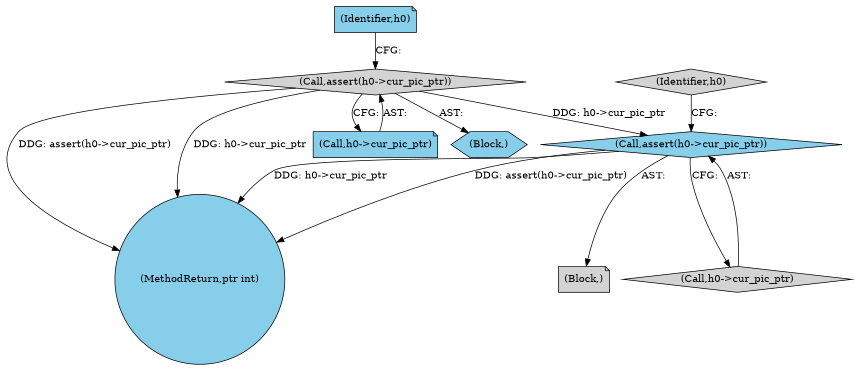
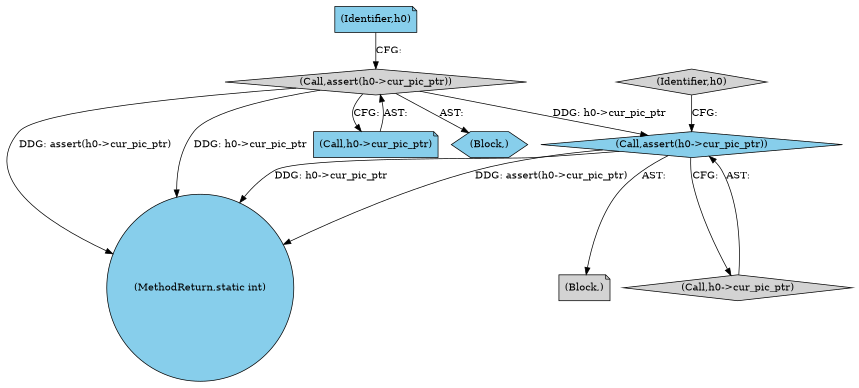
(200, 279) -> (200, 288)
